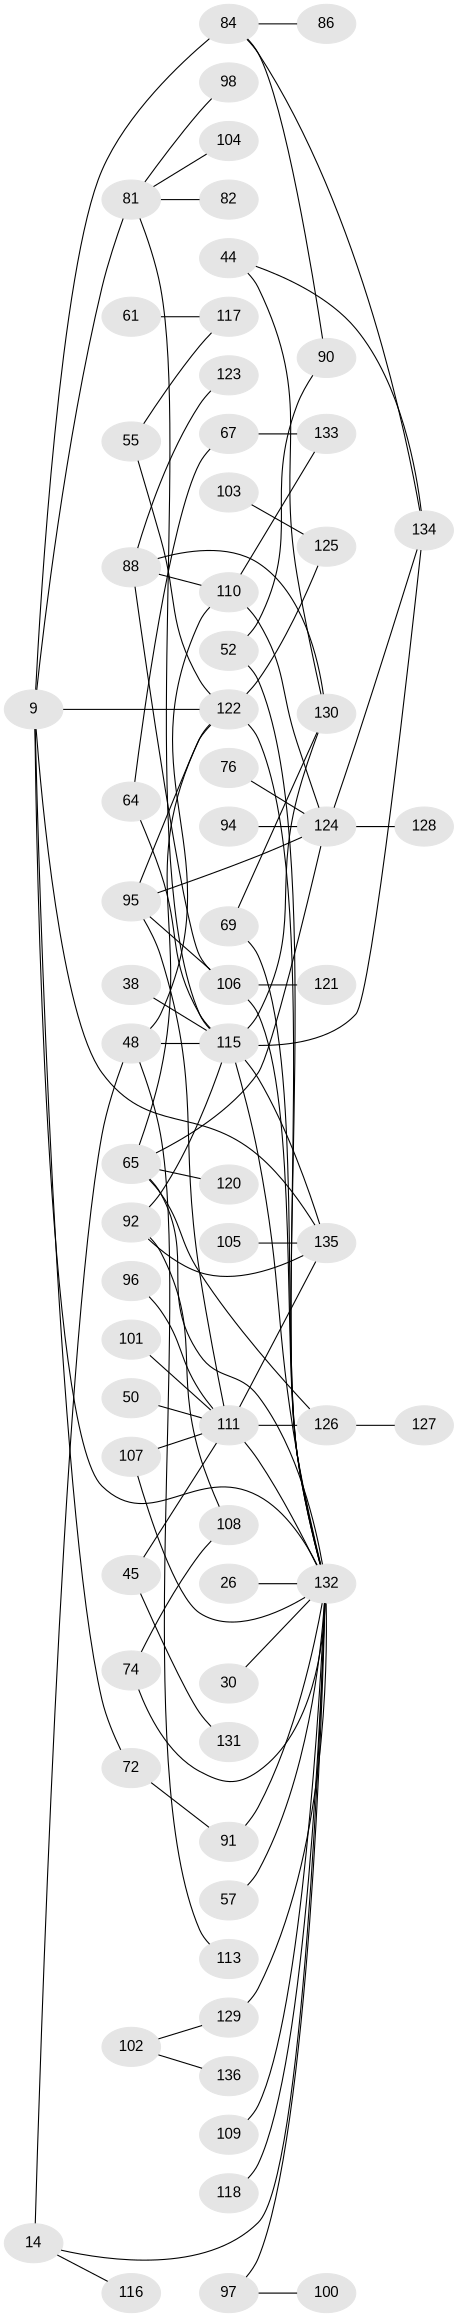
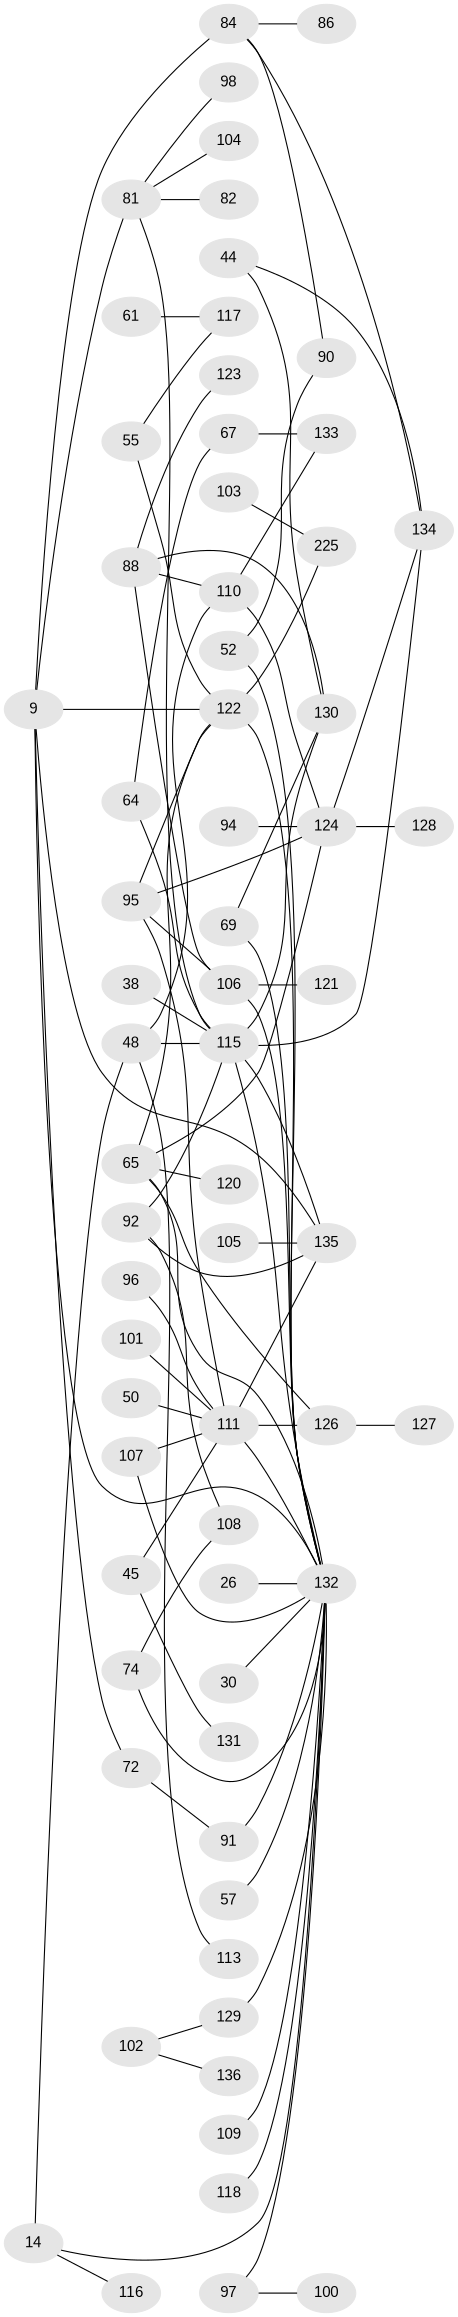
(327, 547) -> (327, 547)
(229, 768) -> none
